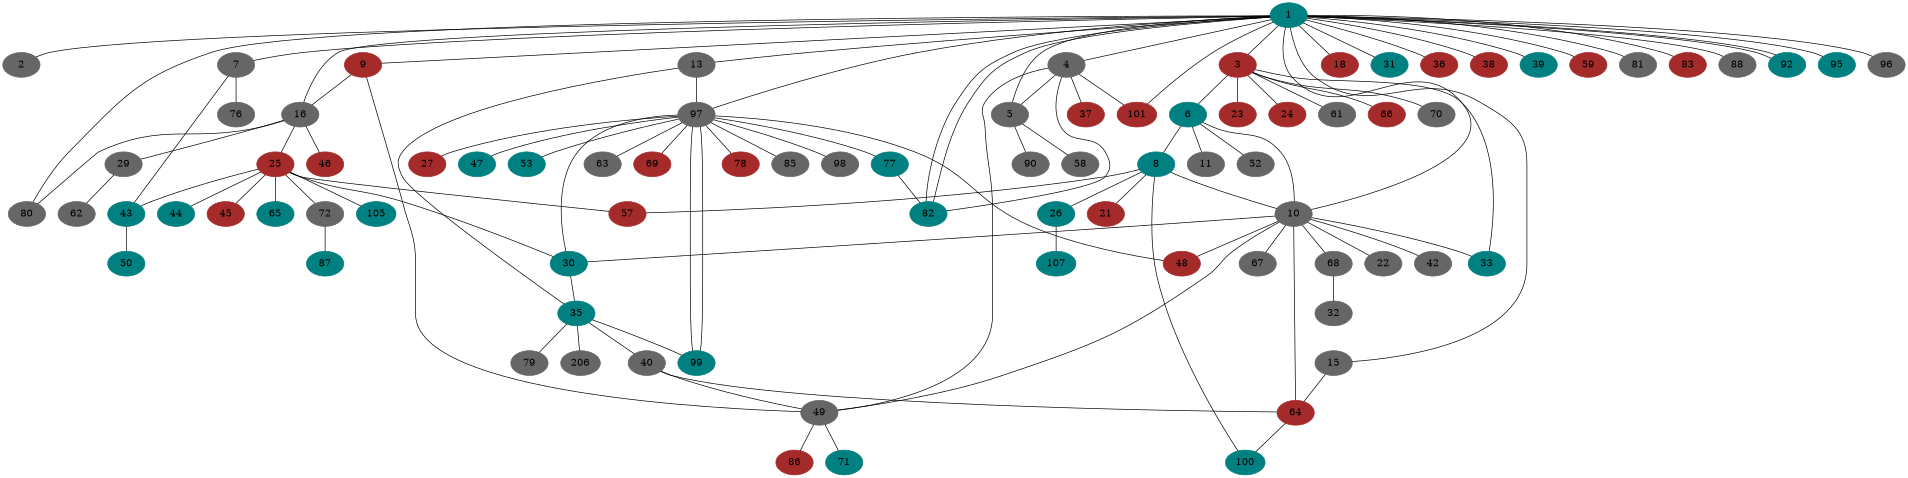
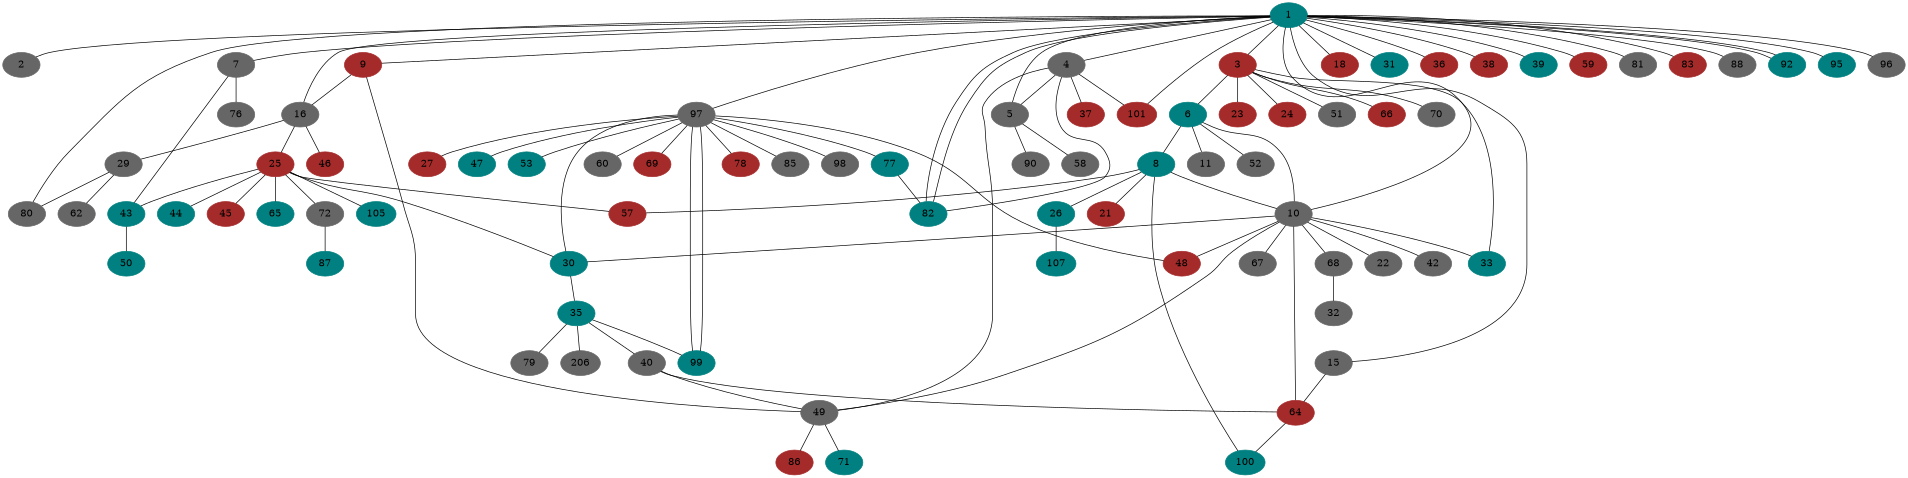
(696, 65) -> none
(1337, 115) -> (1337, 115)
(151, 136) -> (75, 189)
(603, 164) -> (603, 164)
